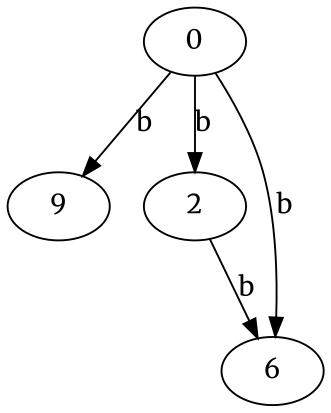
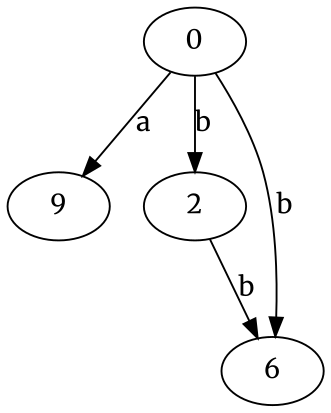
(145, 124) -> (144, 124)
